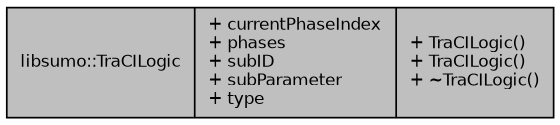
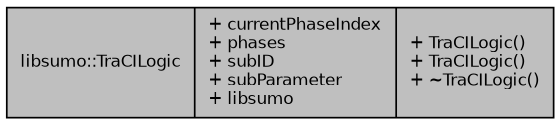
(237, 99) -> (251, 99)
